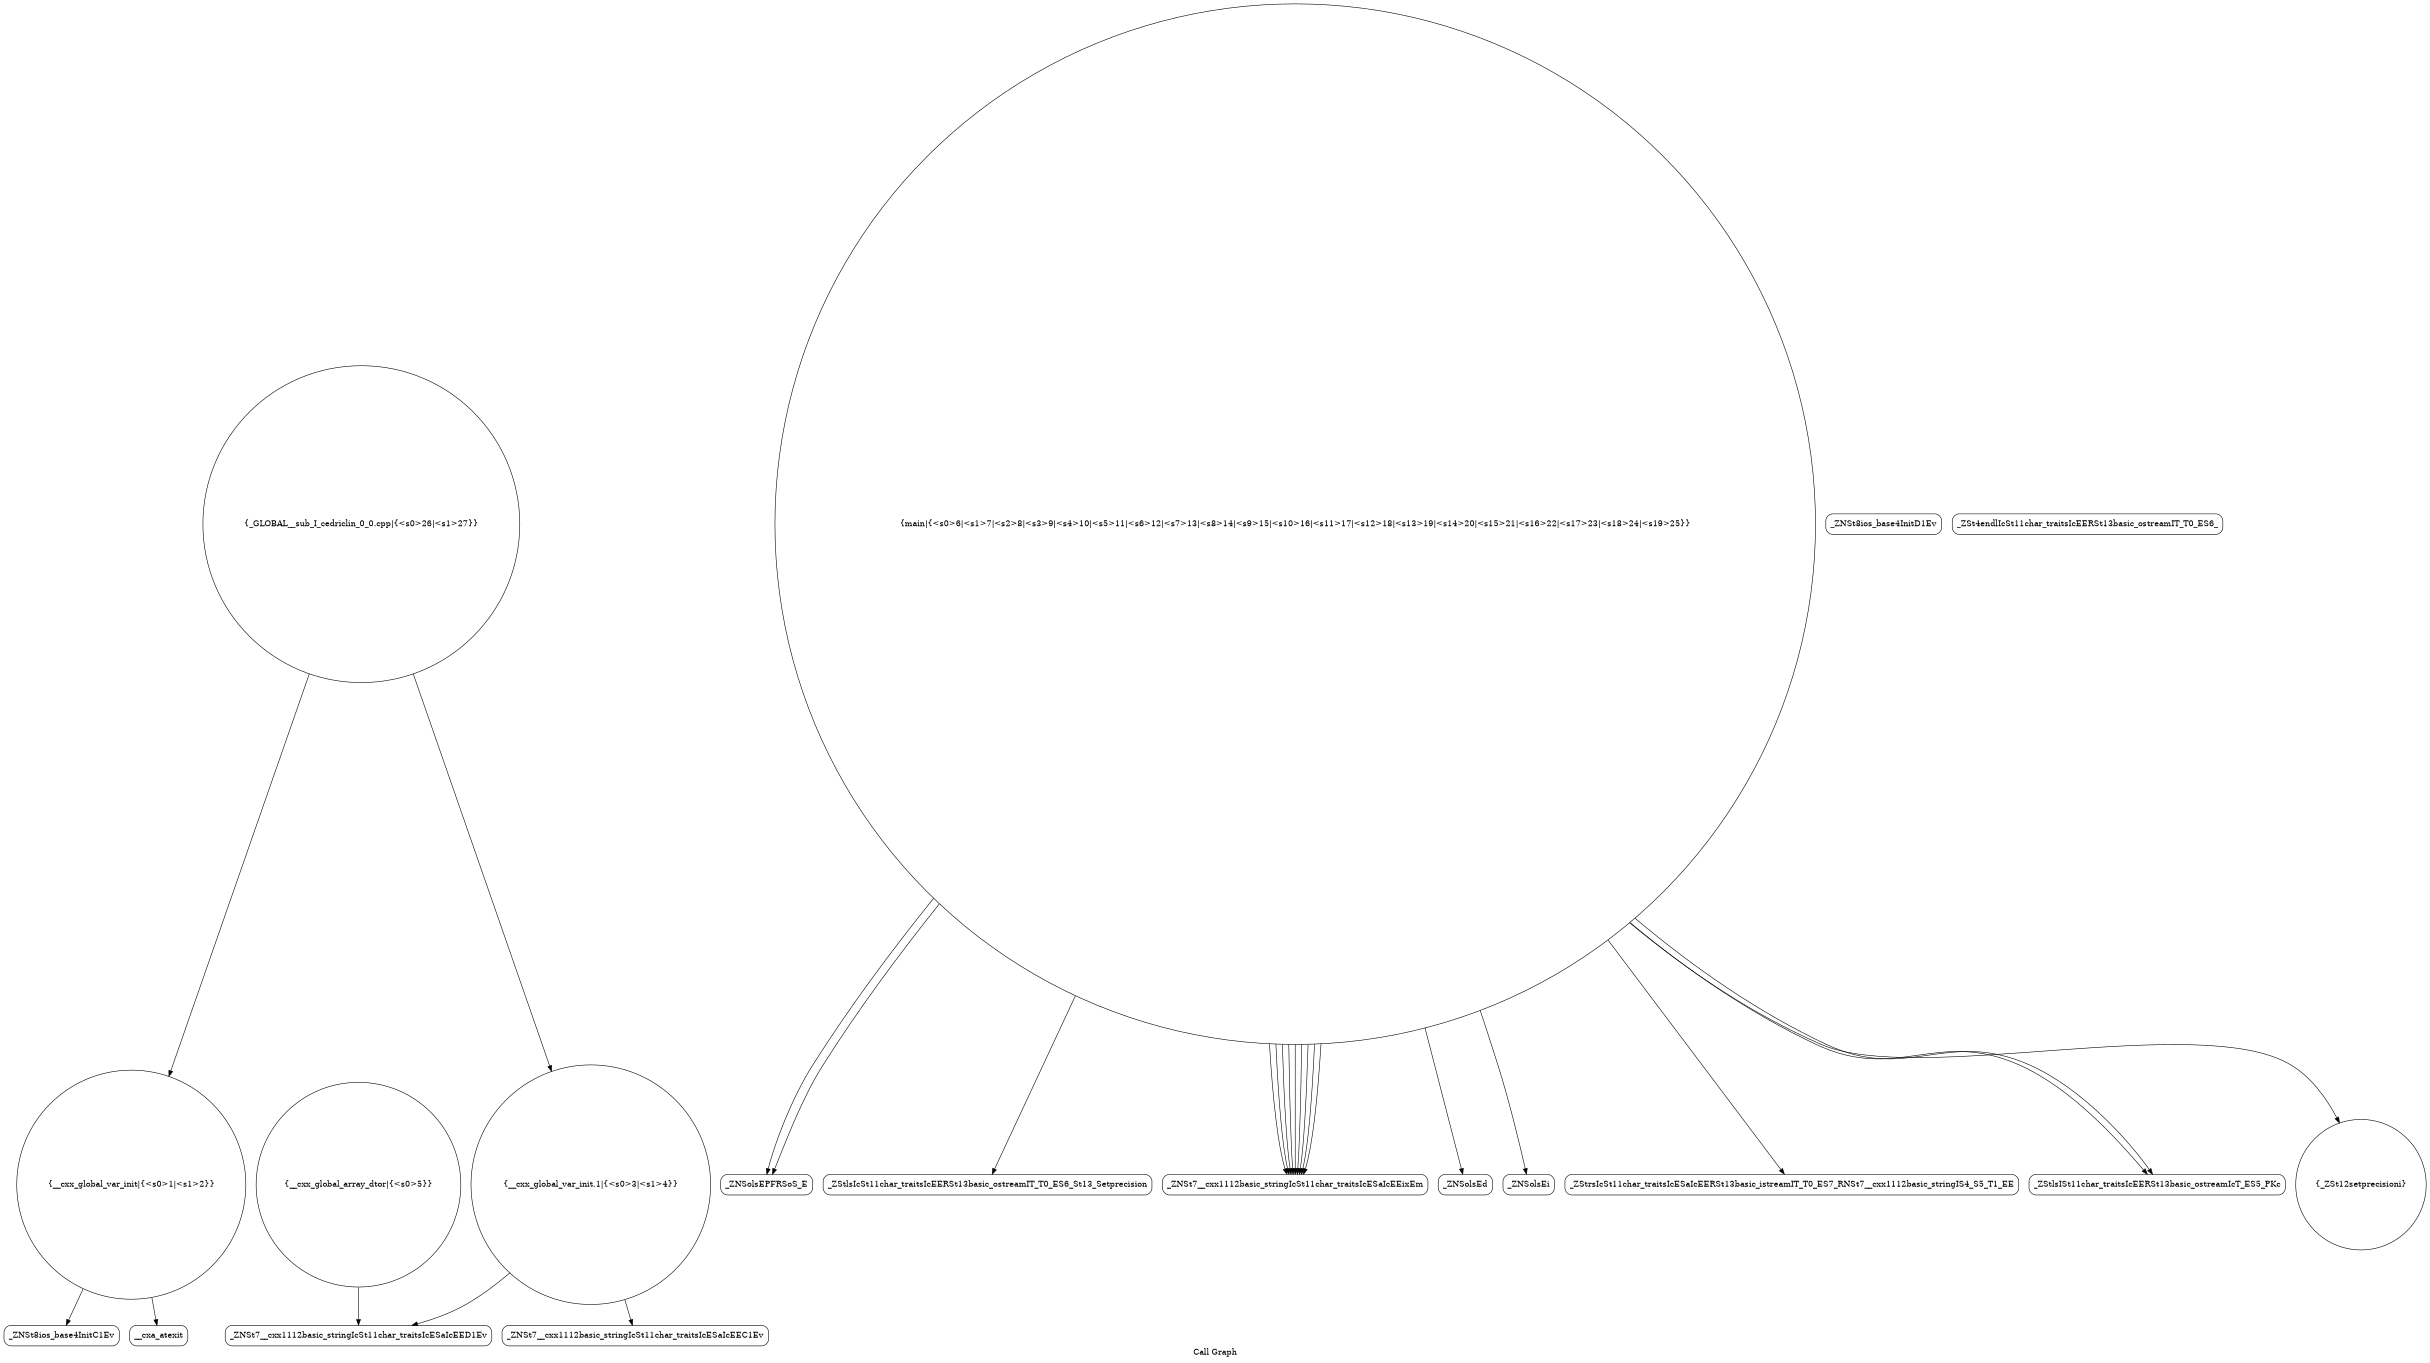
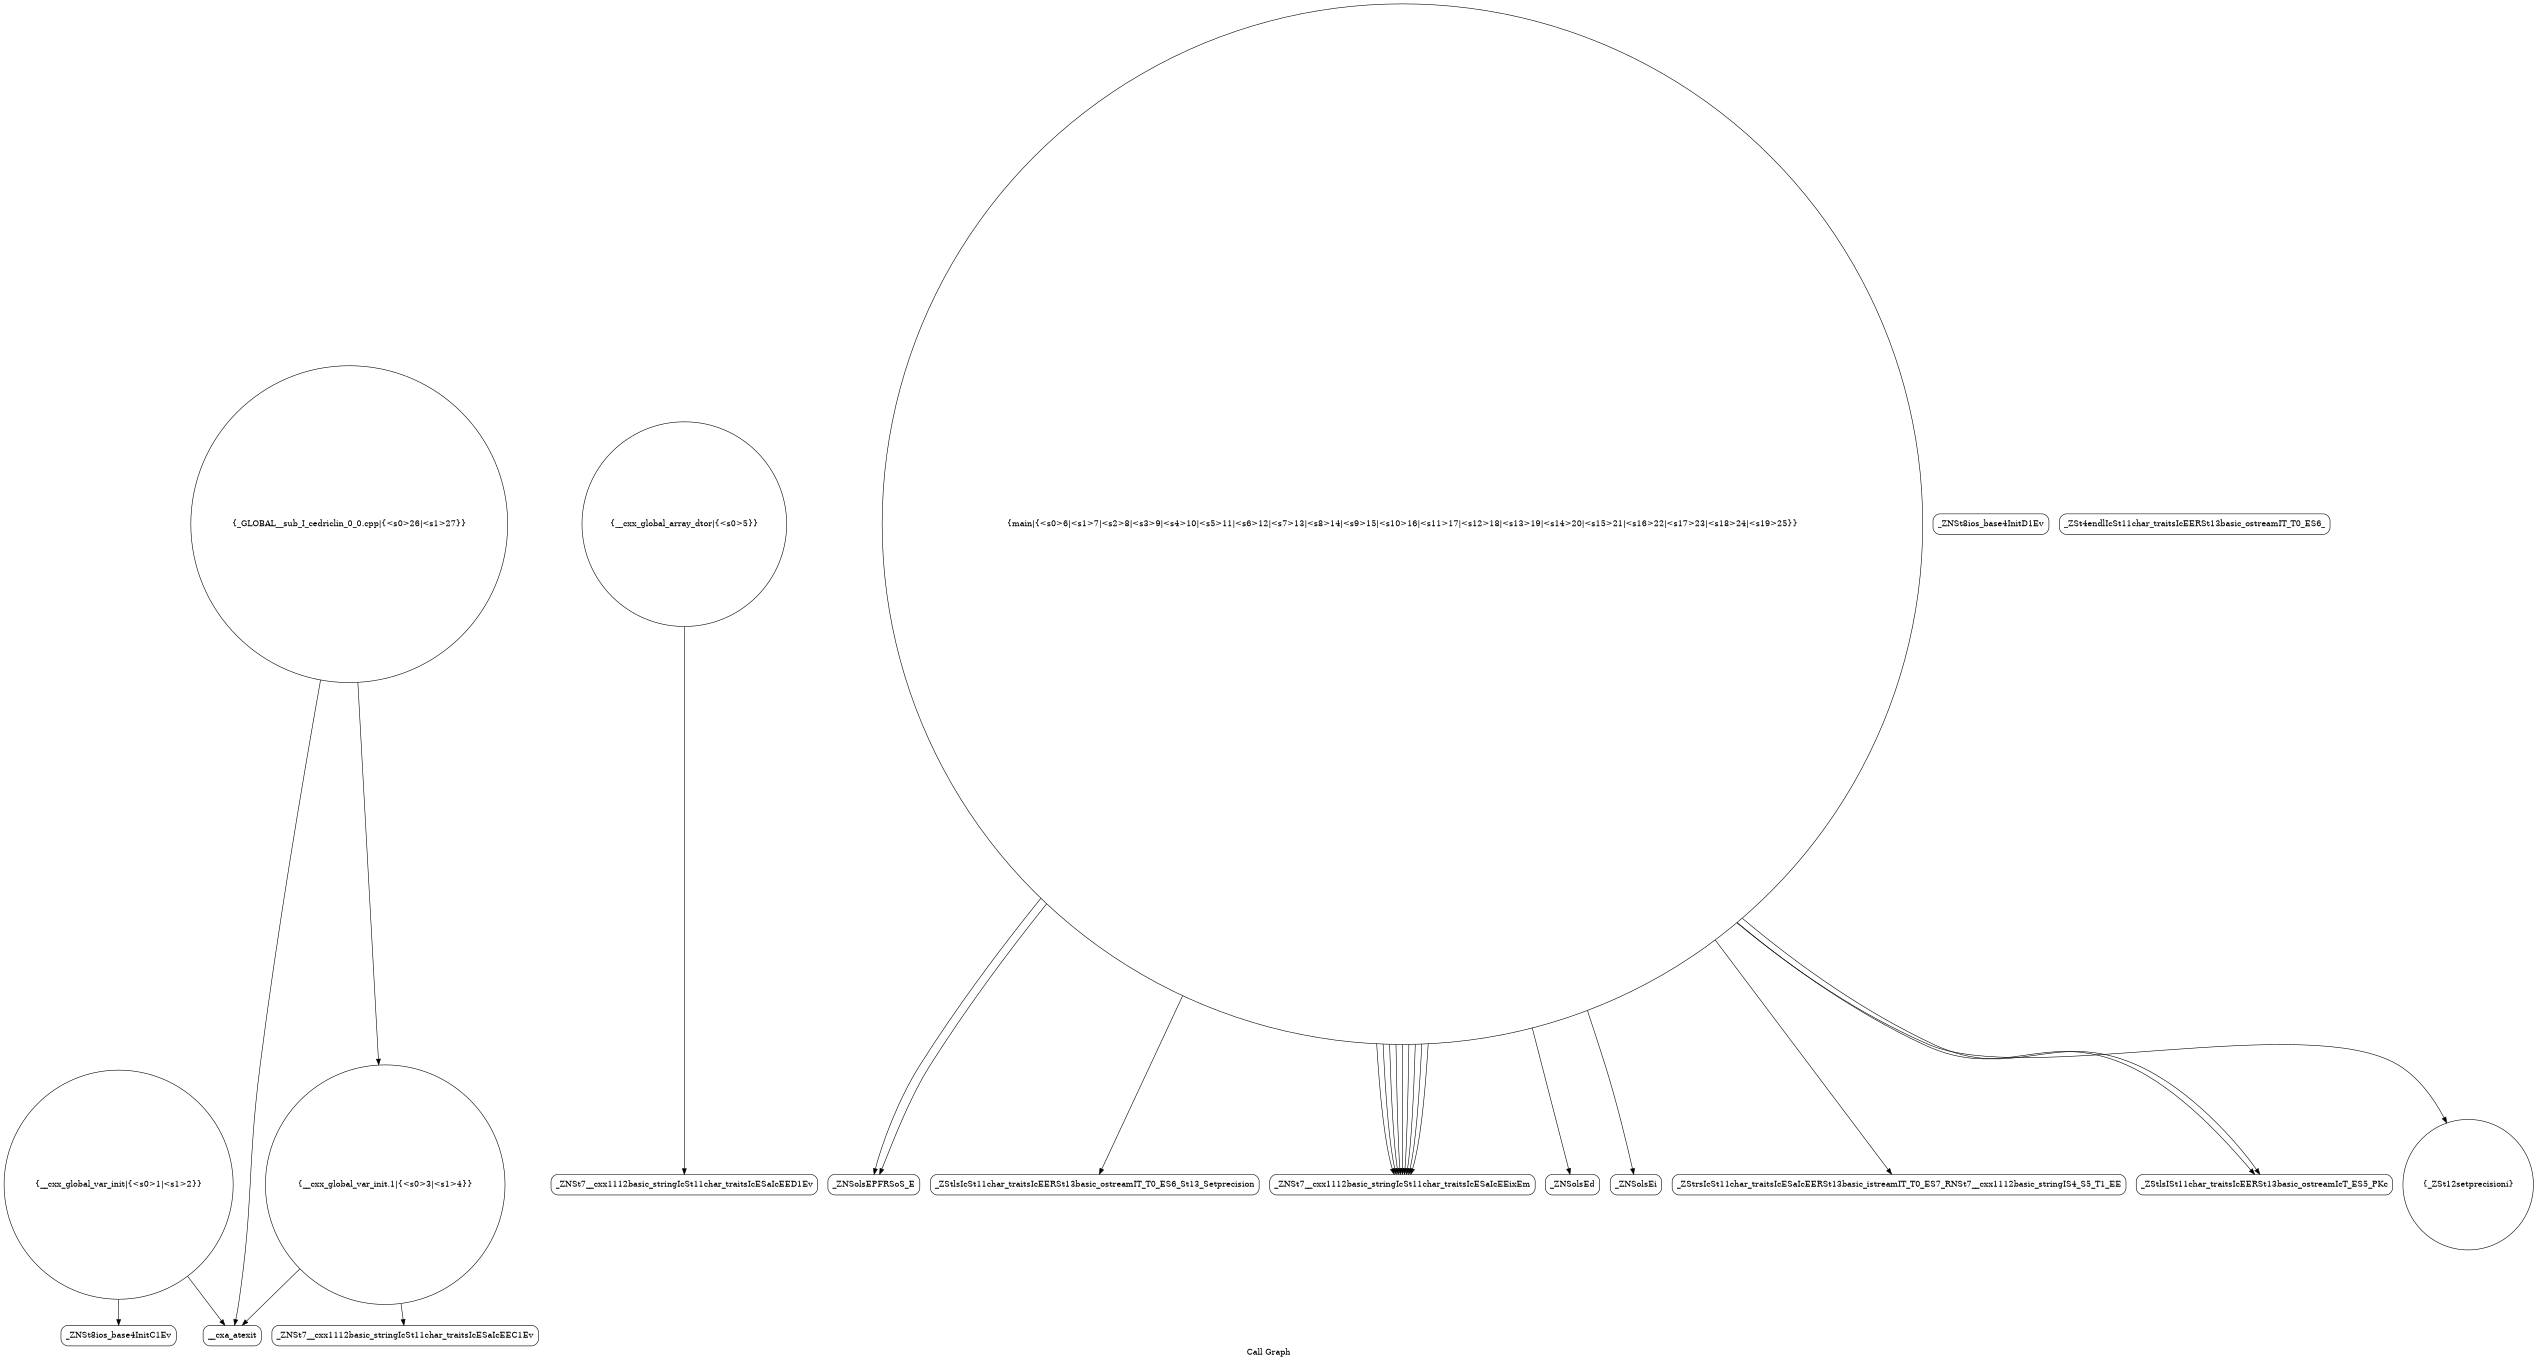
(240, 872) -> (269, 999)
(467, 1304) -> (273, 1295)
